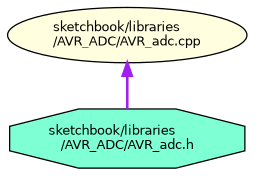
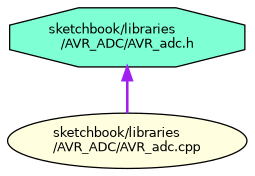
(127, 92) -> (127, 97)
